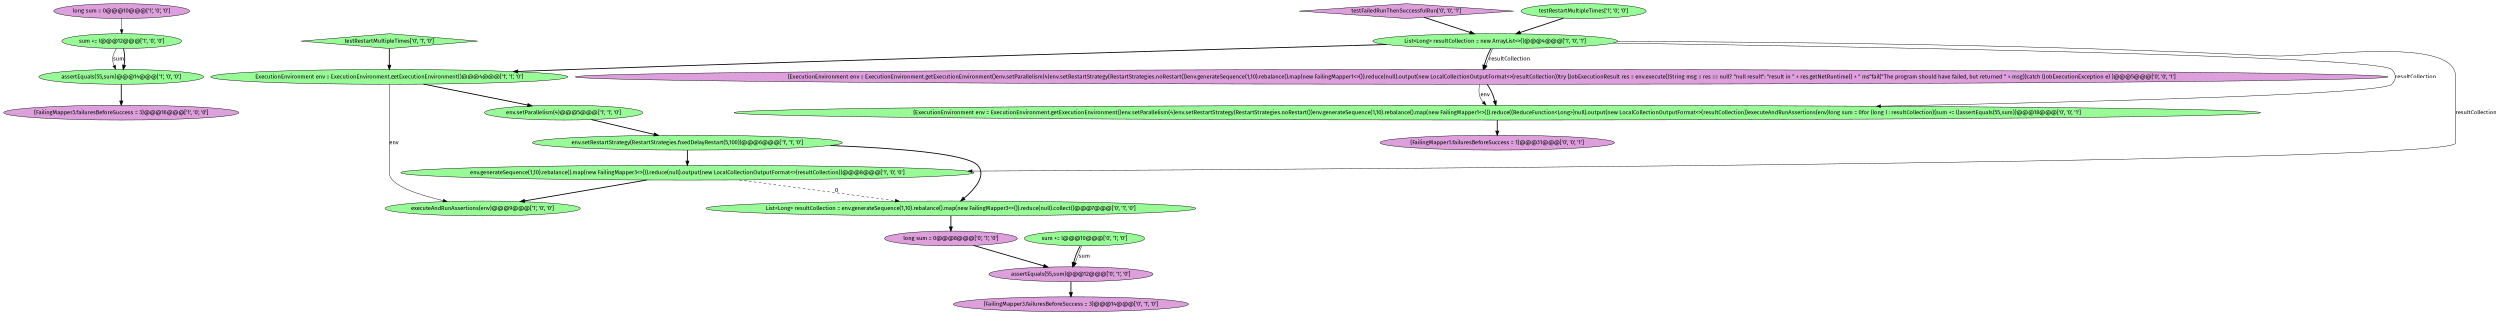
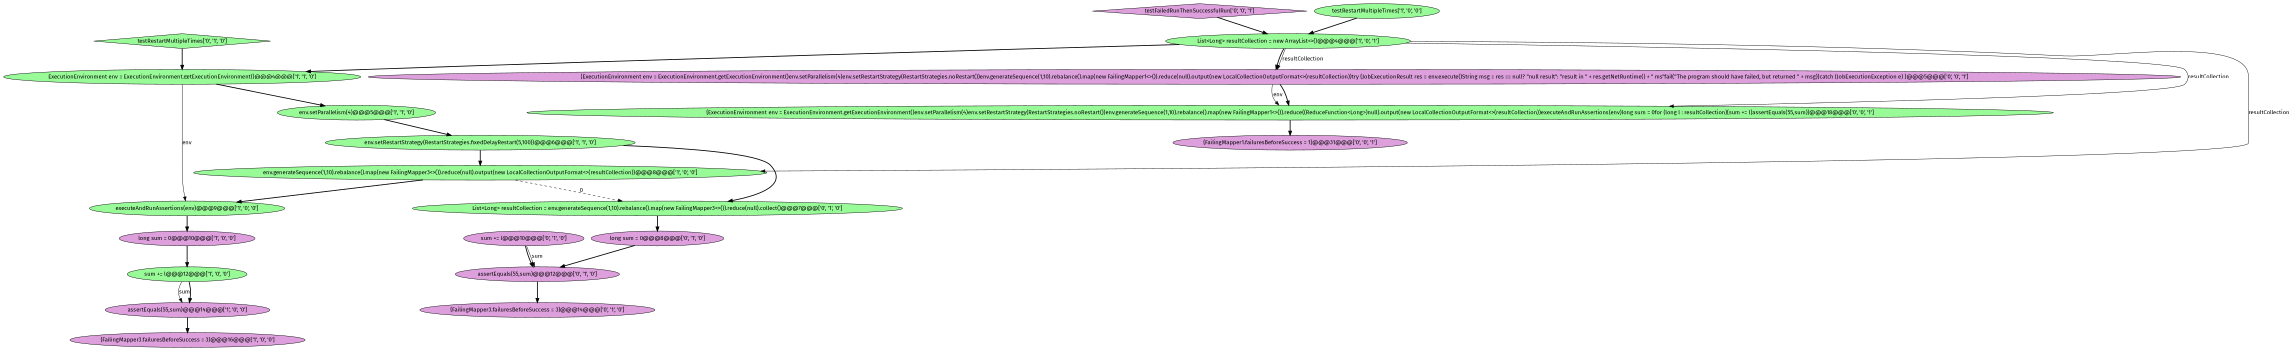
(122, 24) -> (187, 254)
(121, 77) -> (188, 310)
none -> (187, 221)
(1085, 238) -> (524, 238)
